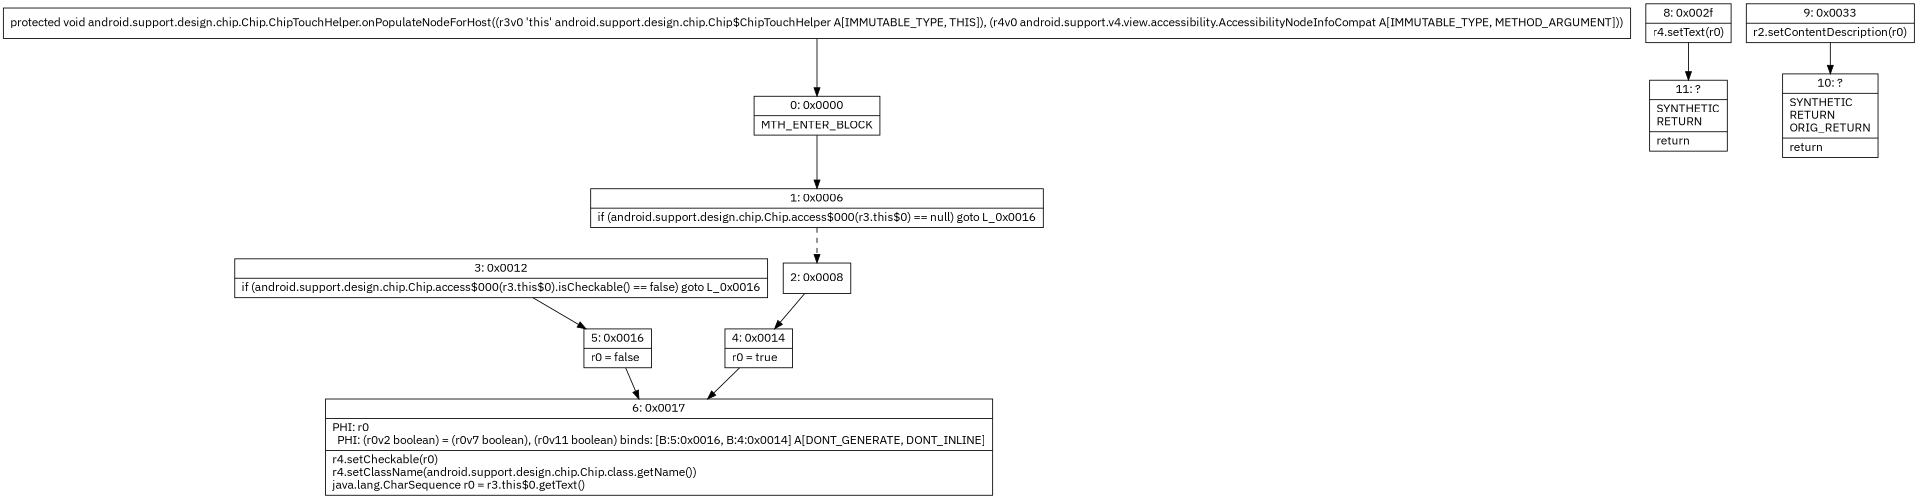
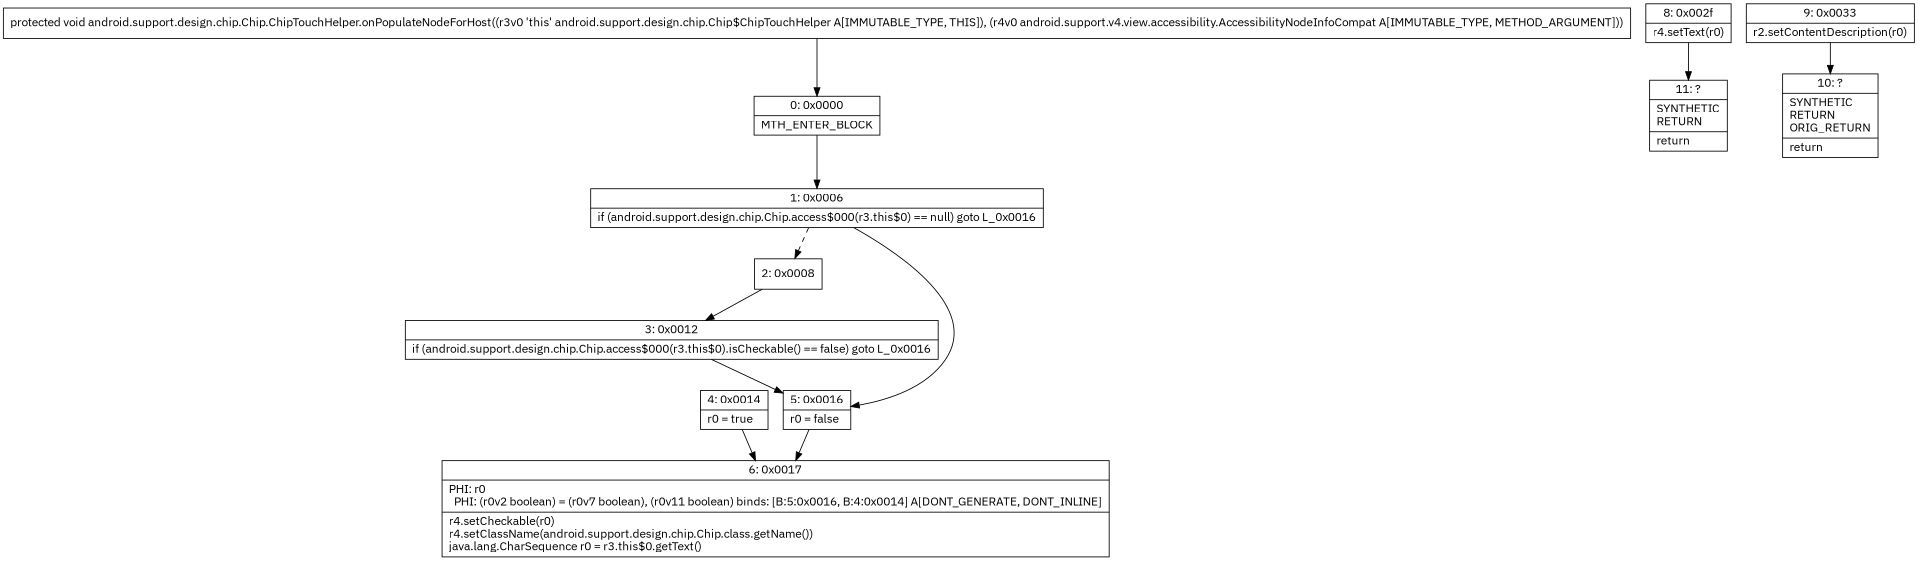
(792, 308) -> (738, 303)
none -> (953, 322)
